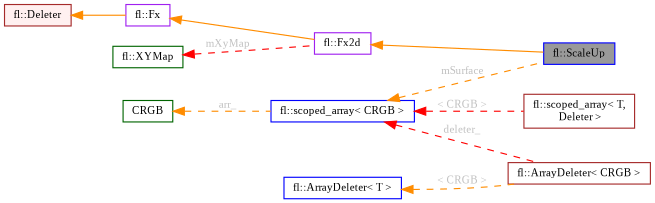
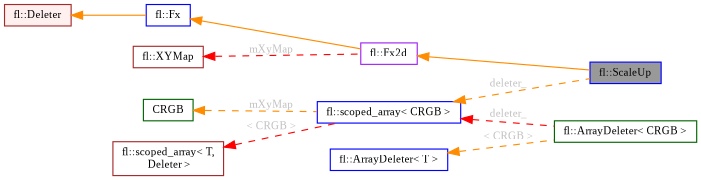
(148, 15) -> (168, 15)
(148, 57) -> (168, 57)
(461, 71) -> (508, 84)
(227, 105) -> (270, 105)
(475, 111) -> (286, 134)
(579, 173) -> (626, 132)
